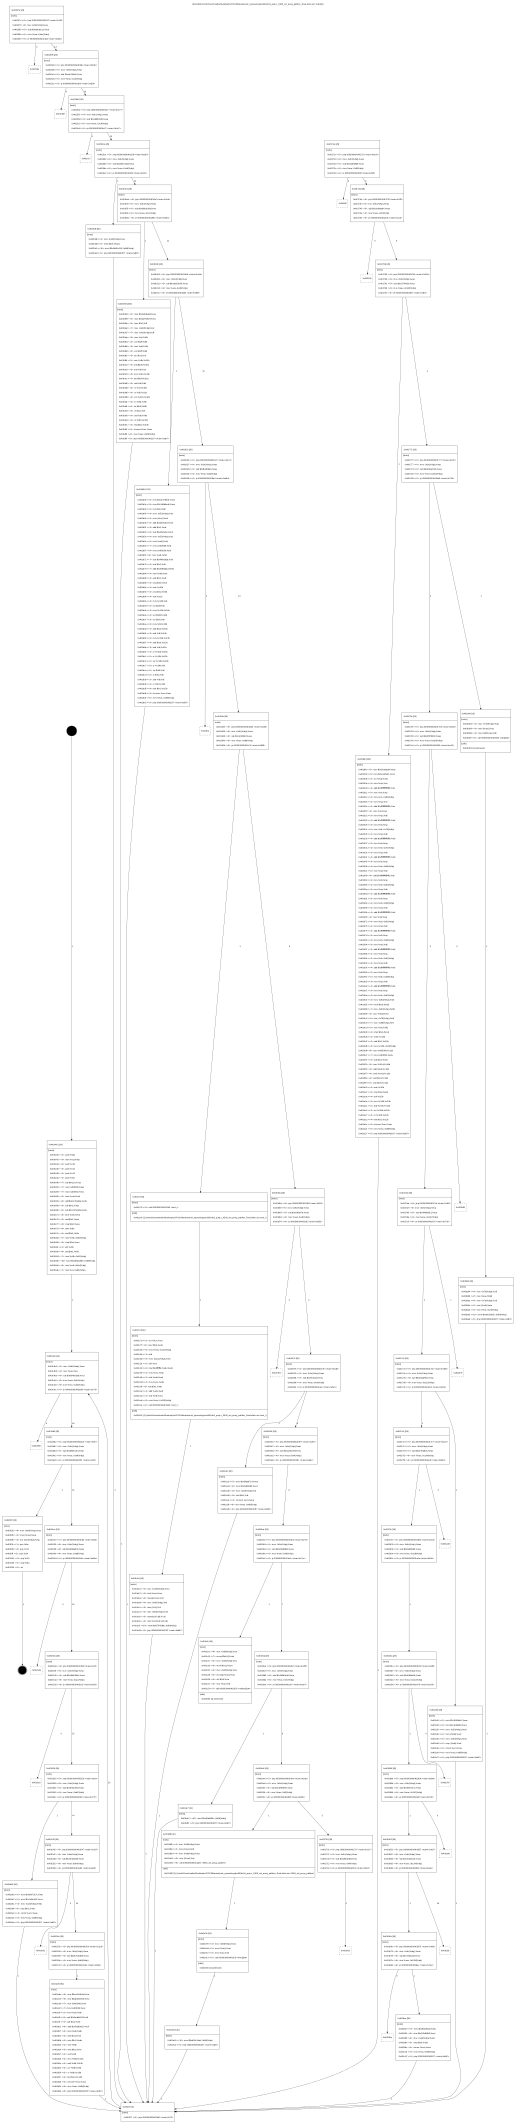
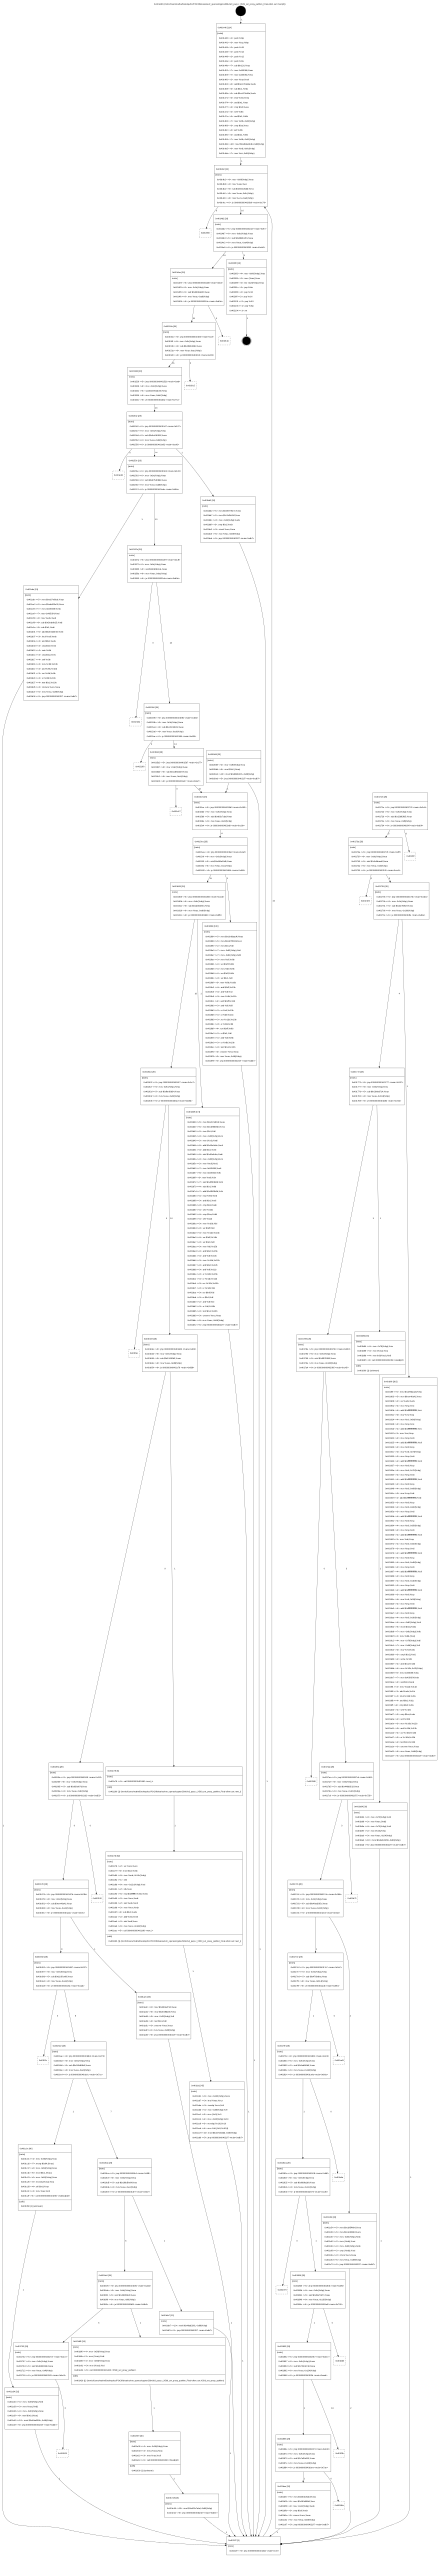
(114, 200) -> (227, 787)
none -> (155, 519)
(40, 1838) -> (196, 471)
none -> (43, 2060)
none -> (339, 2177)
none -> (32, 2408)
